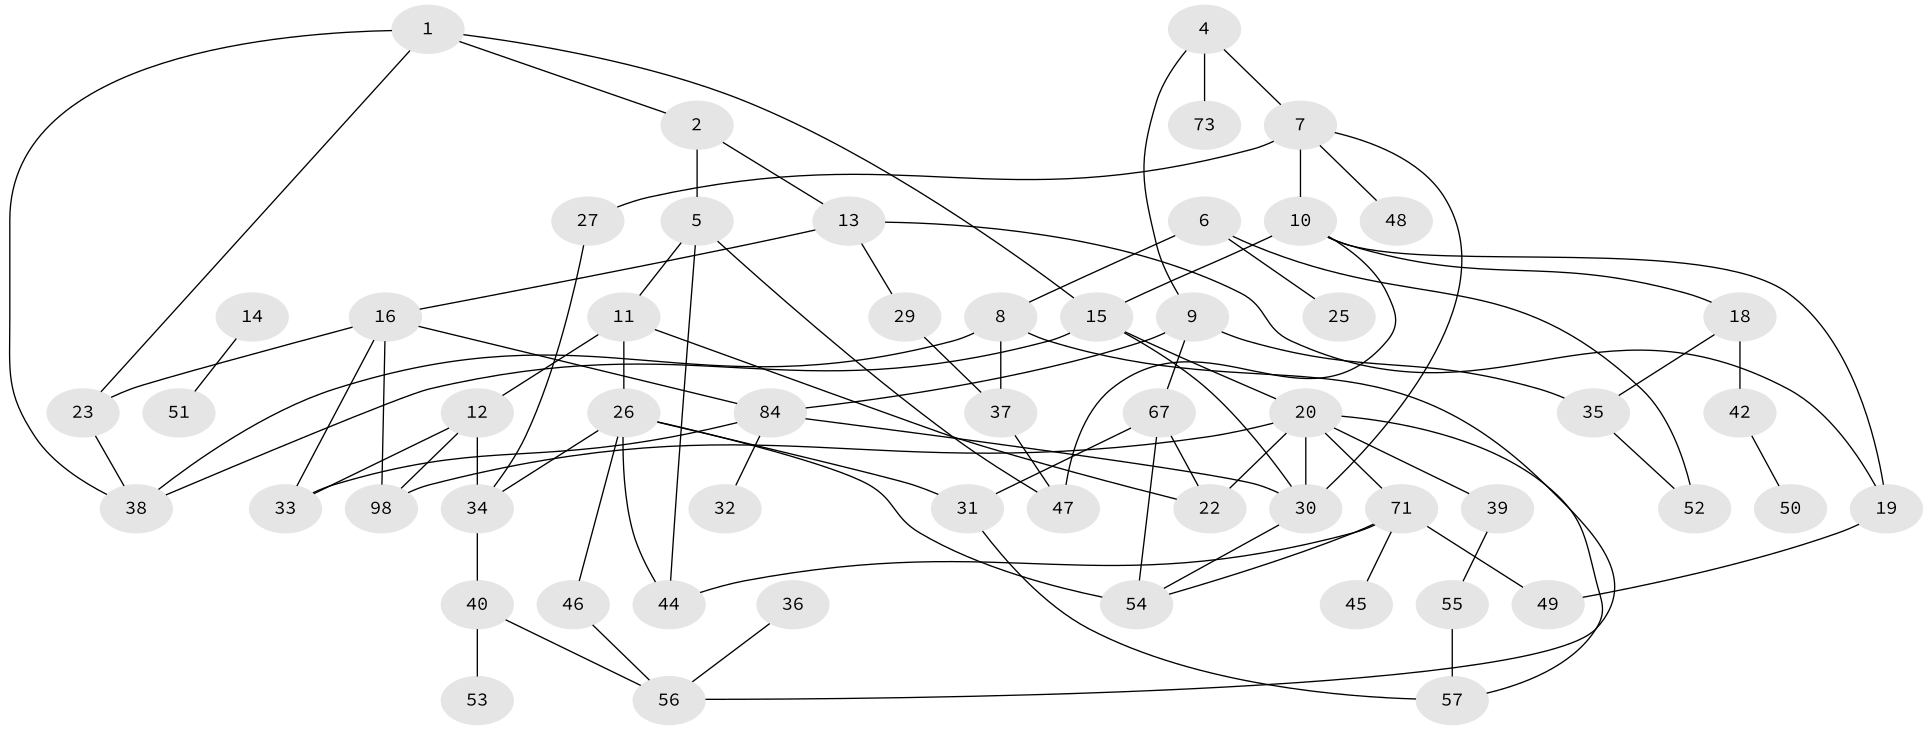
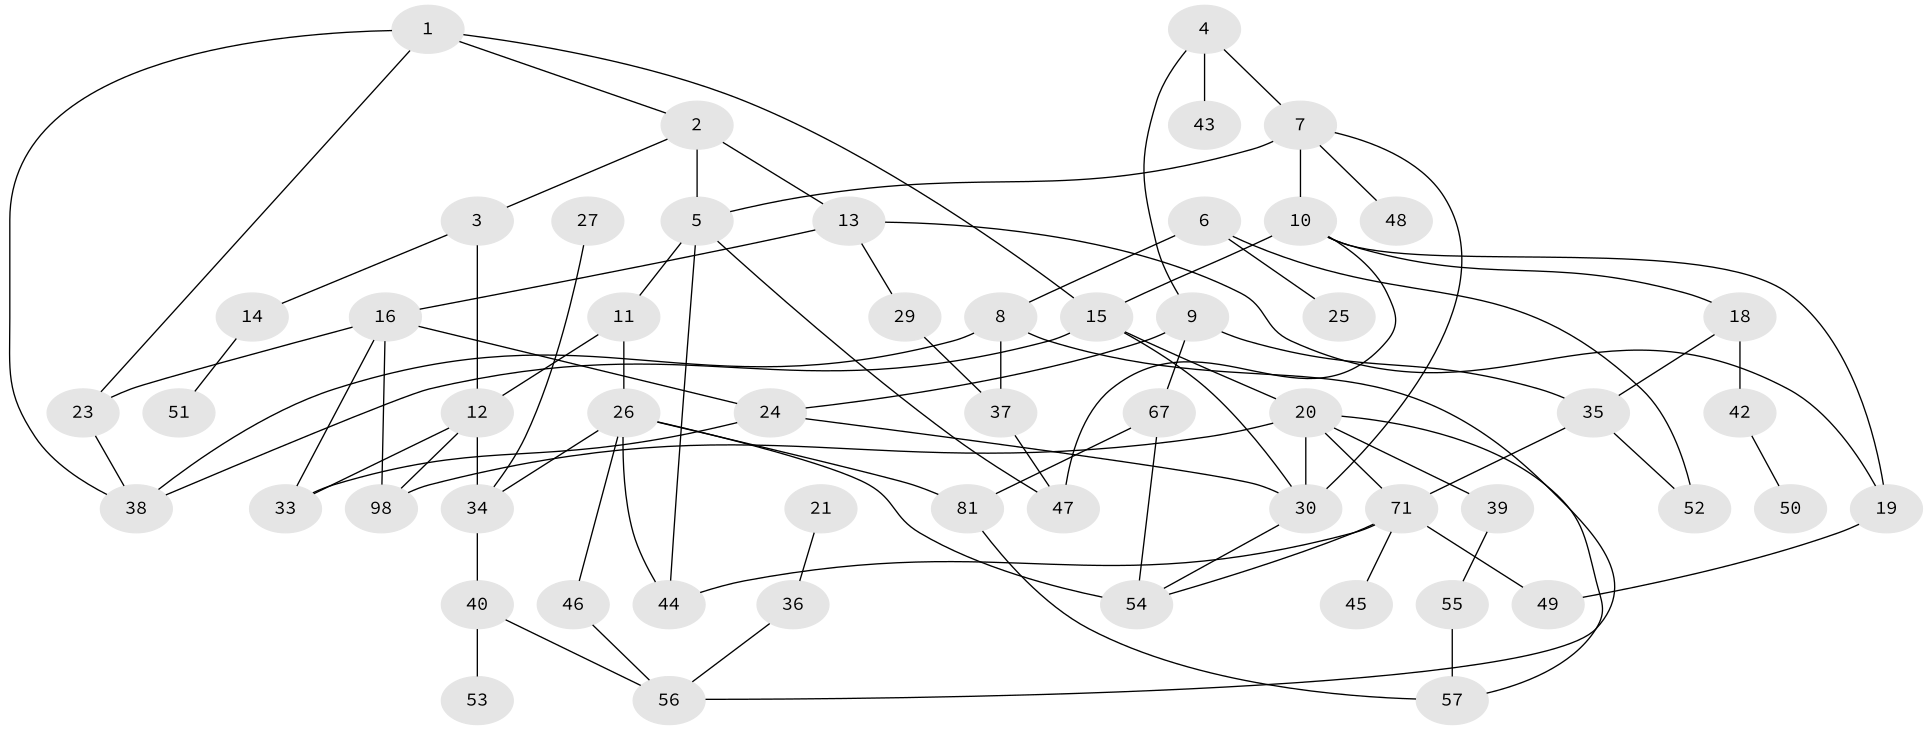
(1205, 125) -> (1205, 125)
(946, 177) -> (1003, 182)
none -> (477, 221)
(770, 413) -> (770, 413)
none -> (1494, 462)
(725, 509) -> none
none -> (821, 509)
(967, 509) -> (967, 509)
(1210, 509) -> none
